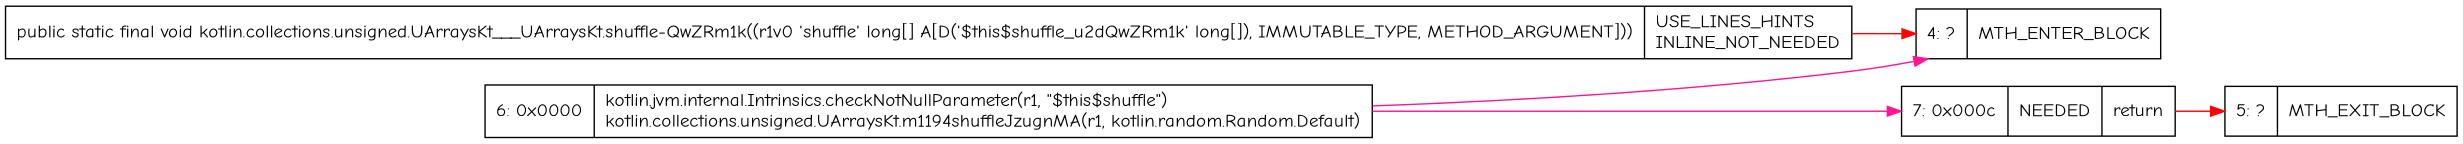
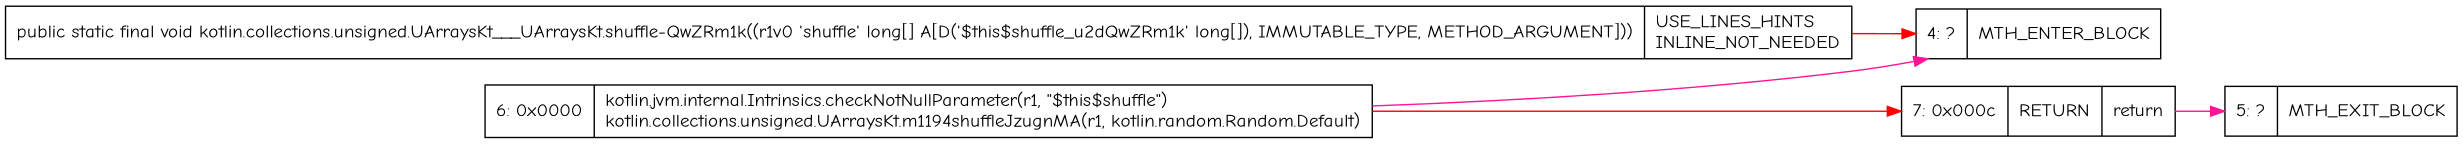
(1630, 111) -> (1630, 111)
(2055, 111) -> (2055, 111)
(2193, 111) -> (2193, 111)
